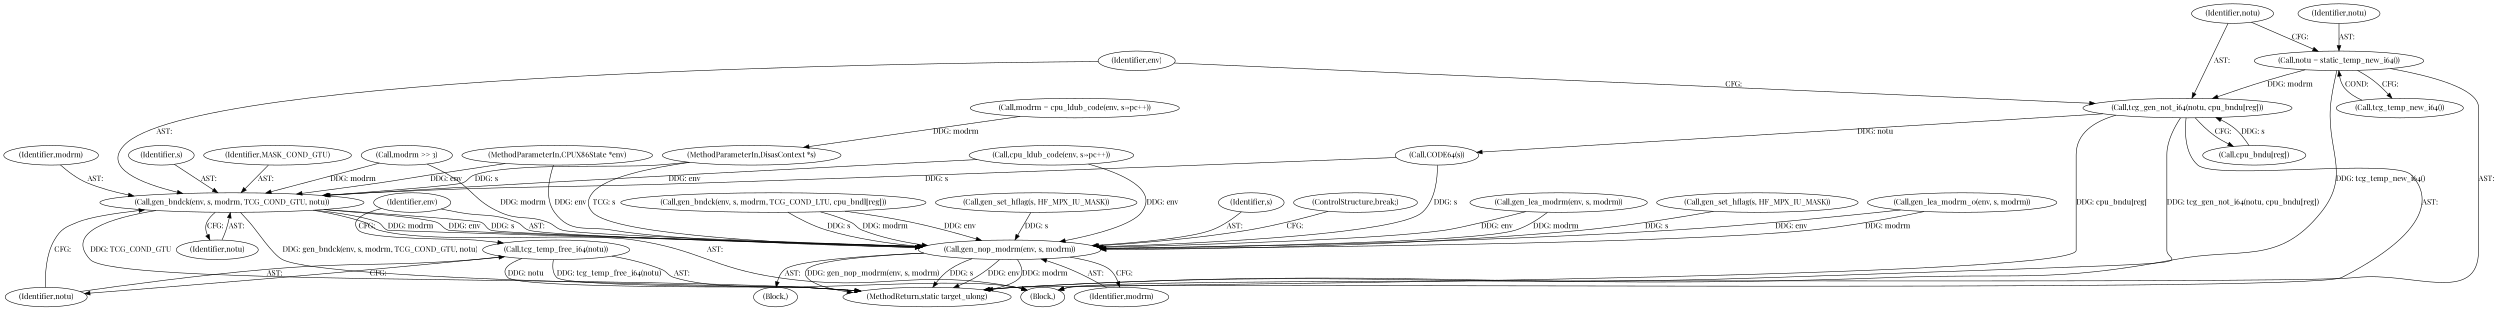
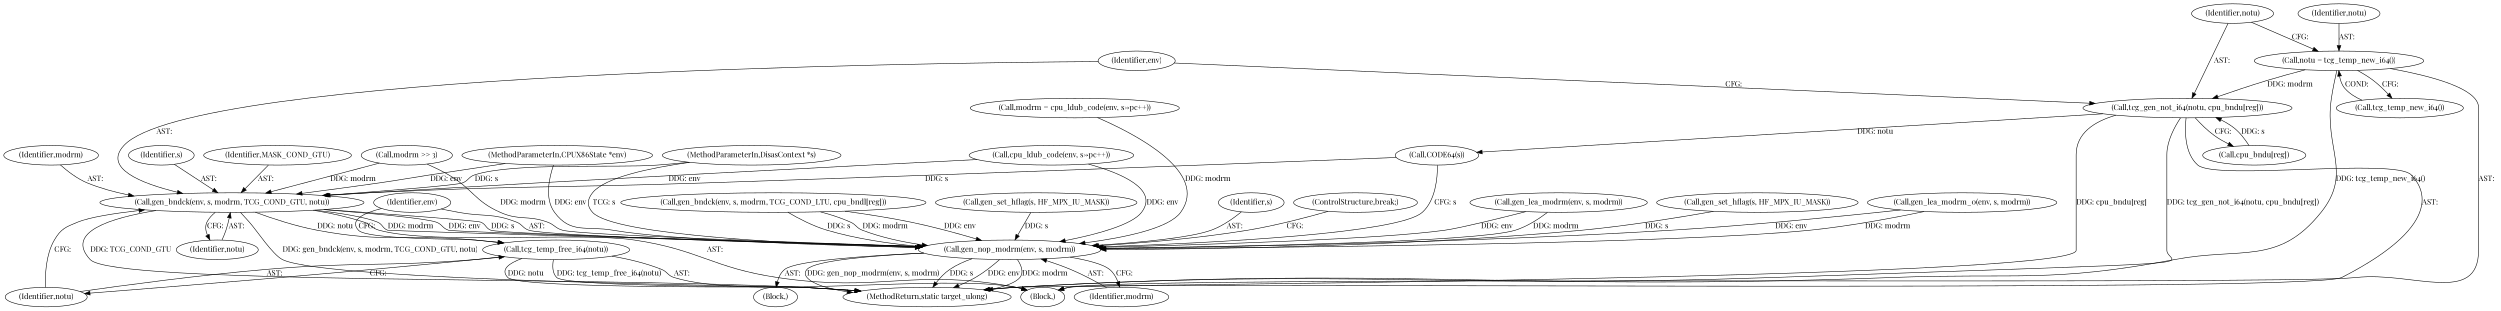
(2339, 61) -> (2339, 61)
(915, 131) -> (1186, 193)
(1445, 203) -> (1445, 203)
none -> (363, 236)
